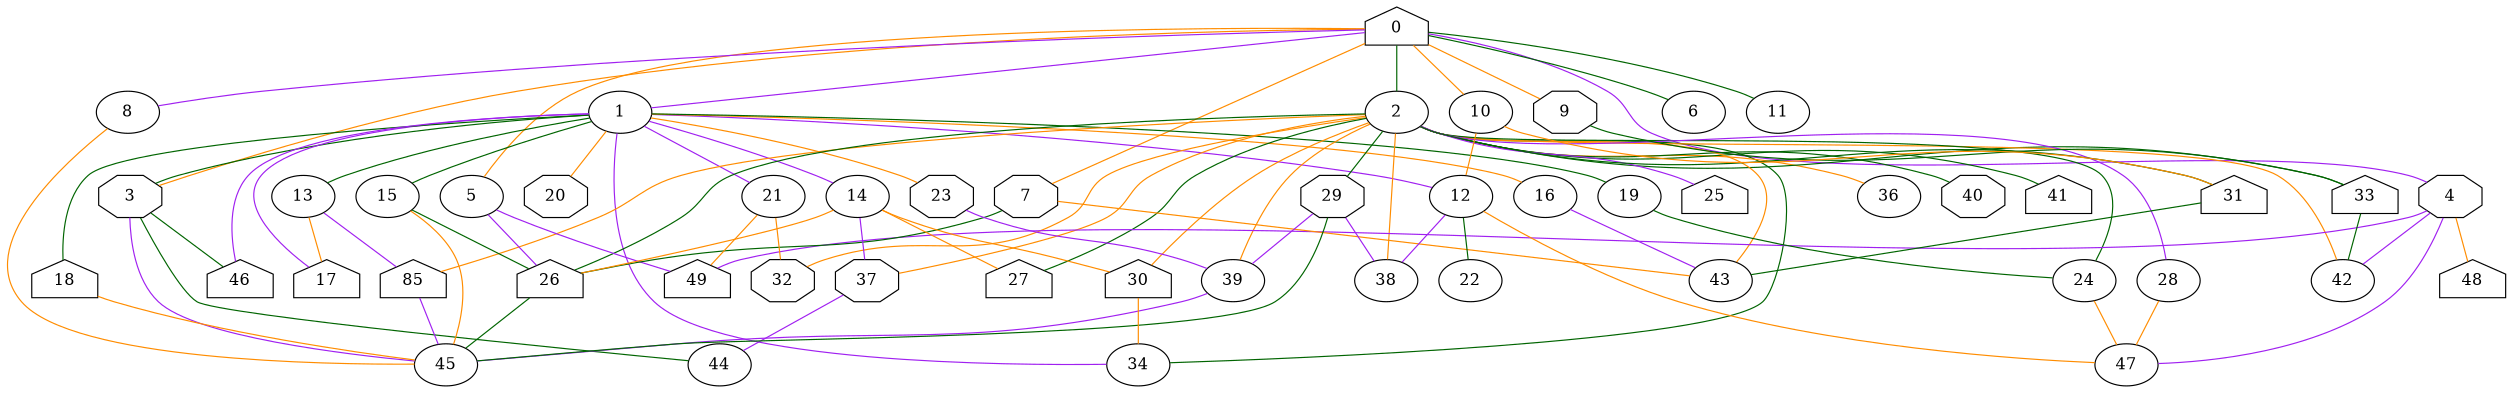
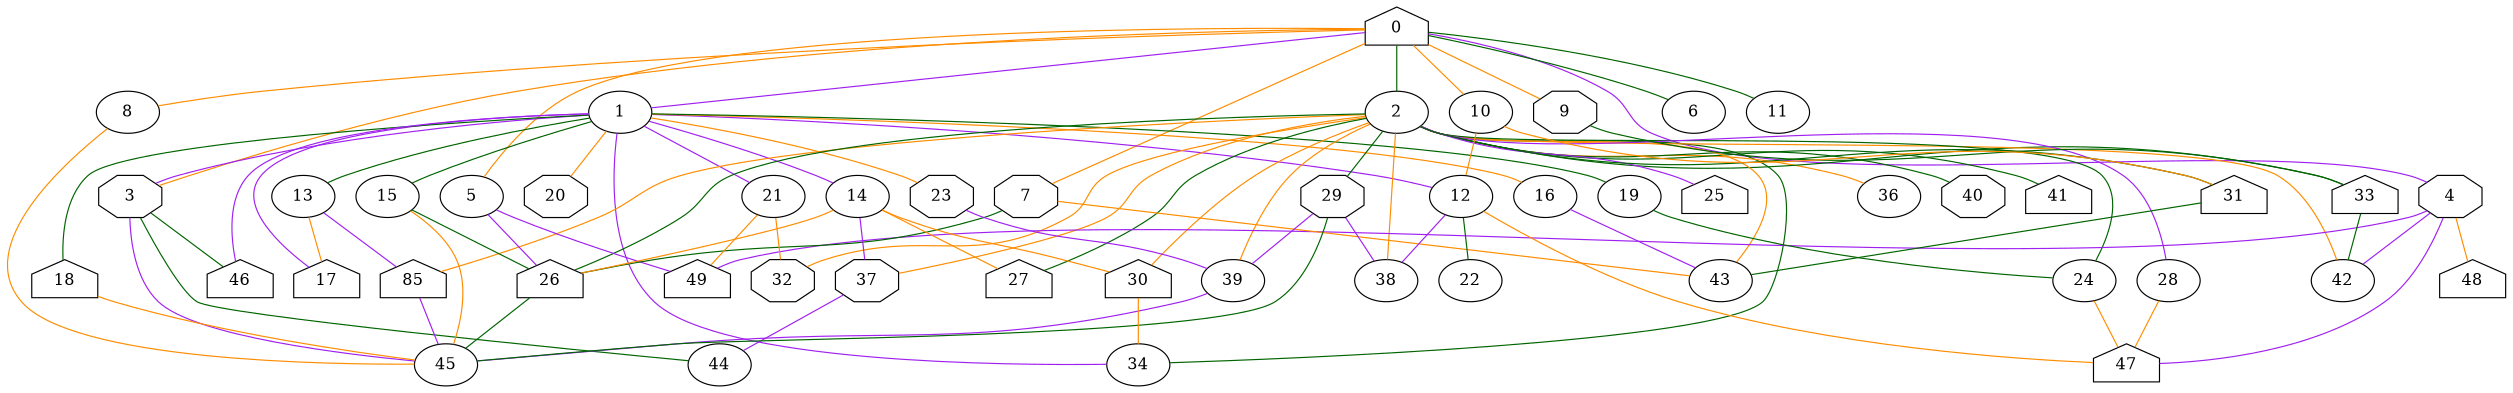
(640, 61) -> (640, 61)
(370, 137) -> (370, 137)
(2127, 365) -> (2127, 365)
